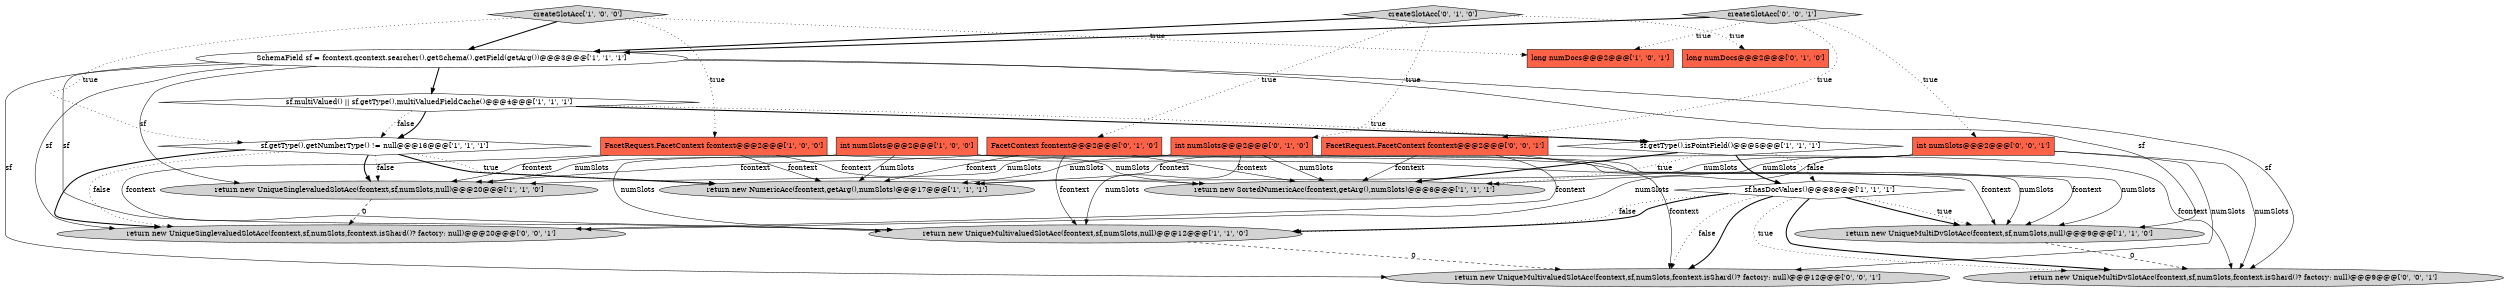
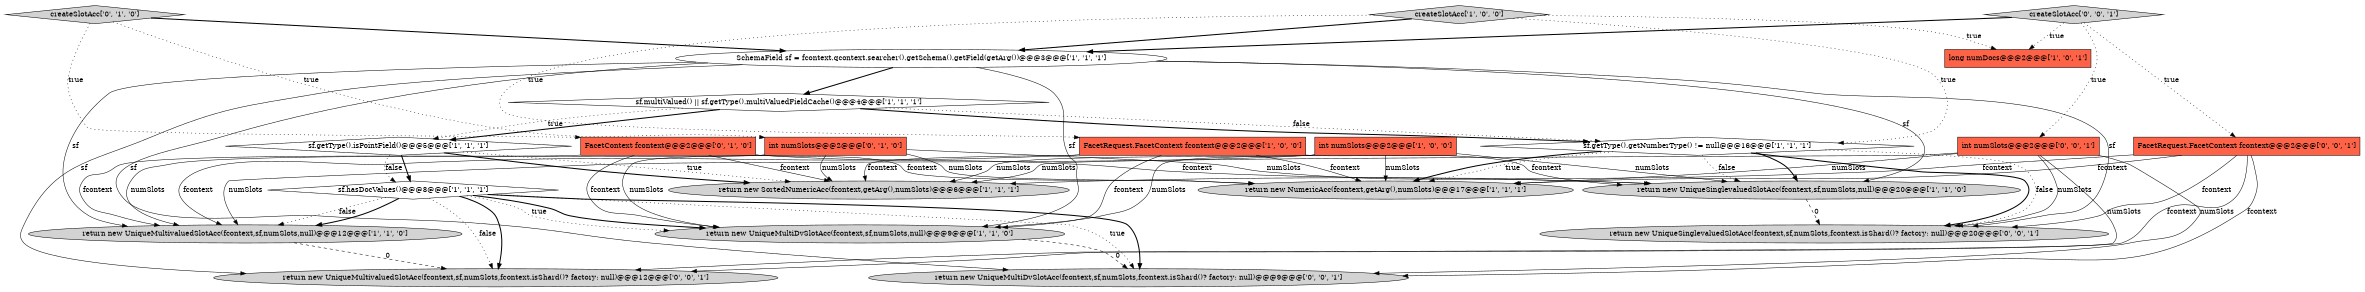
(1756, 58) -> none
